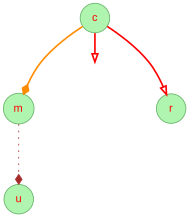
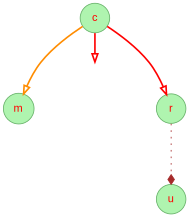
(51, 52) -> (50, 52)
(19, 149) -> (171, 149)
